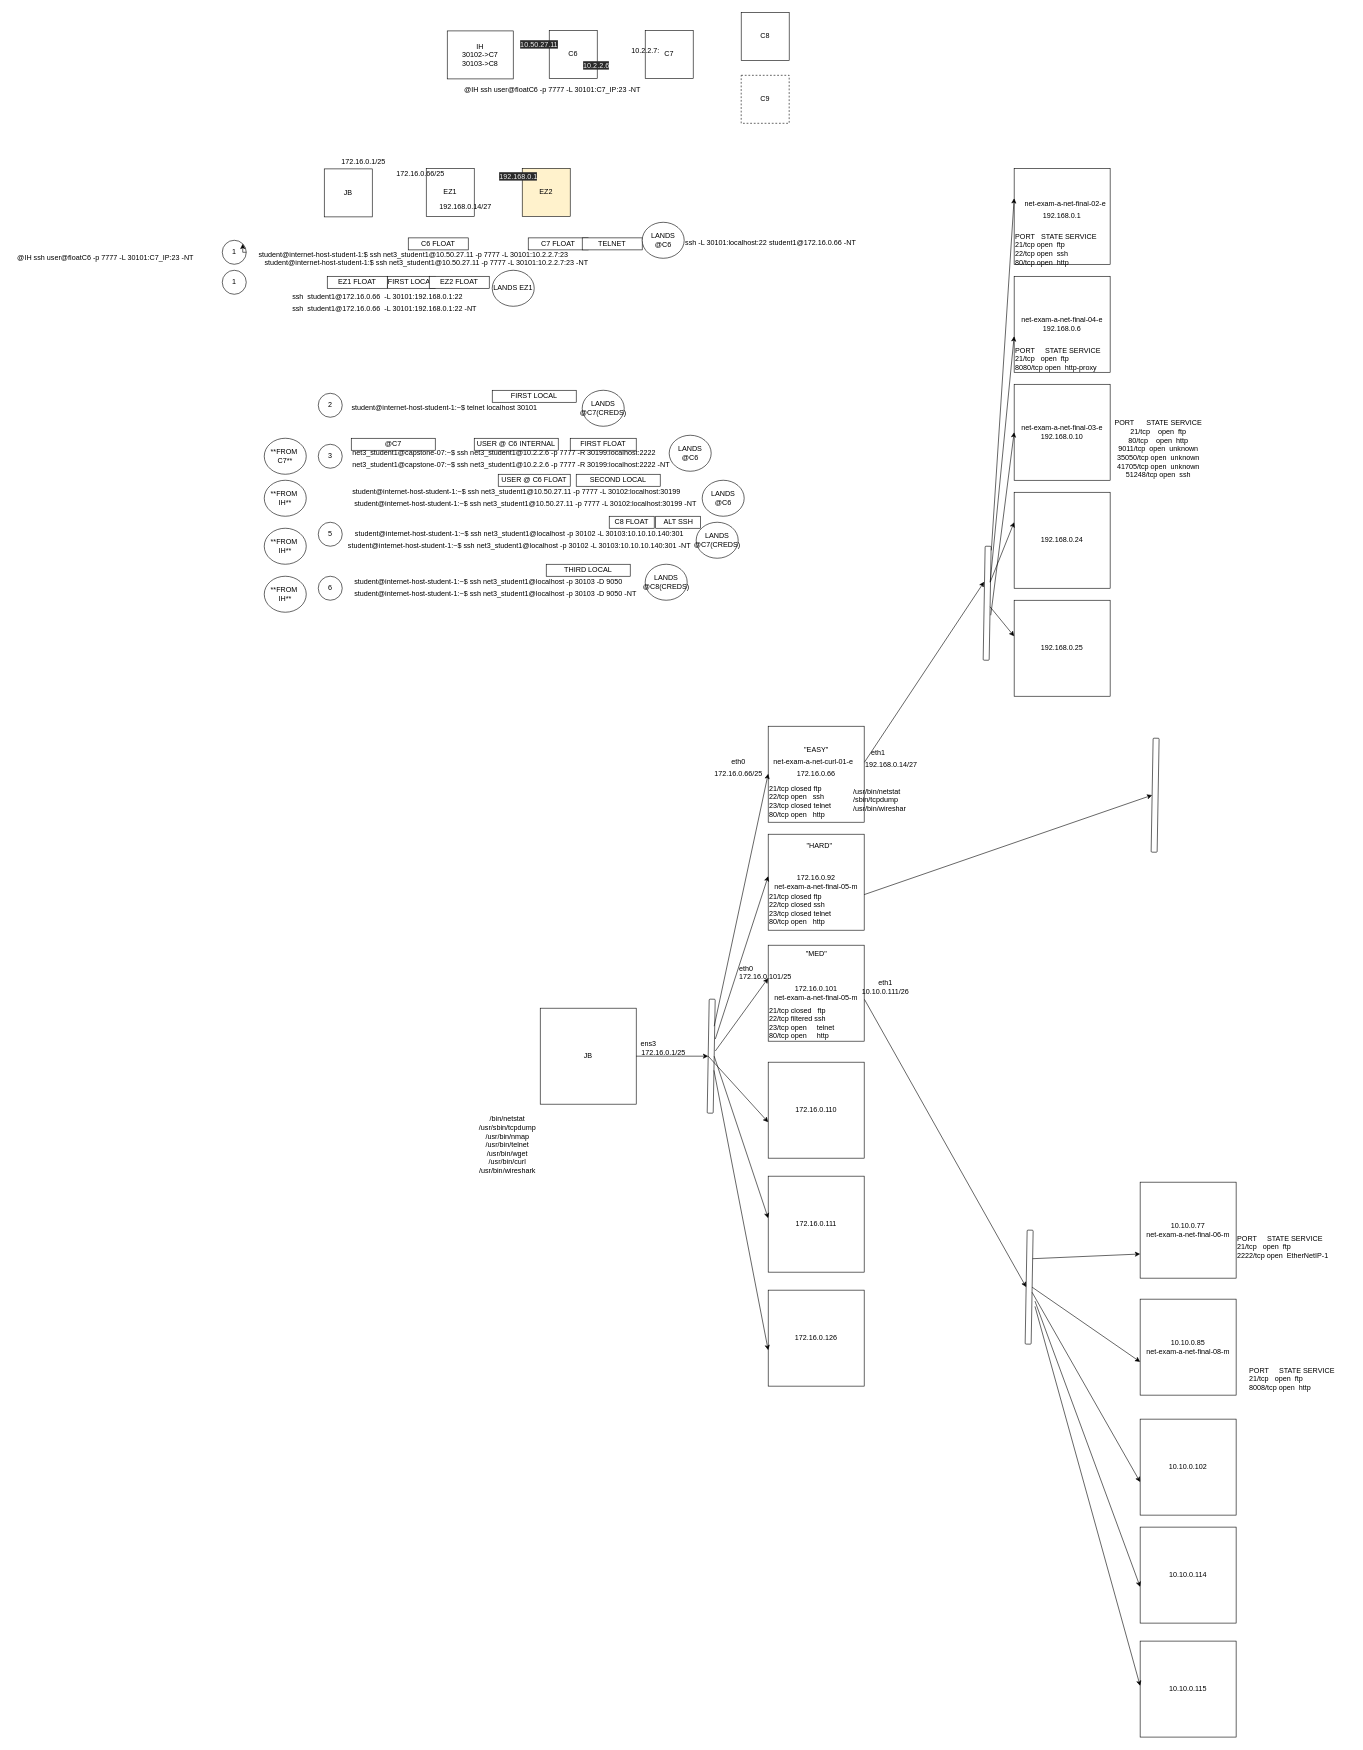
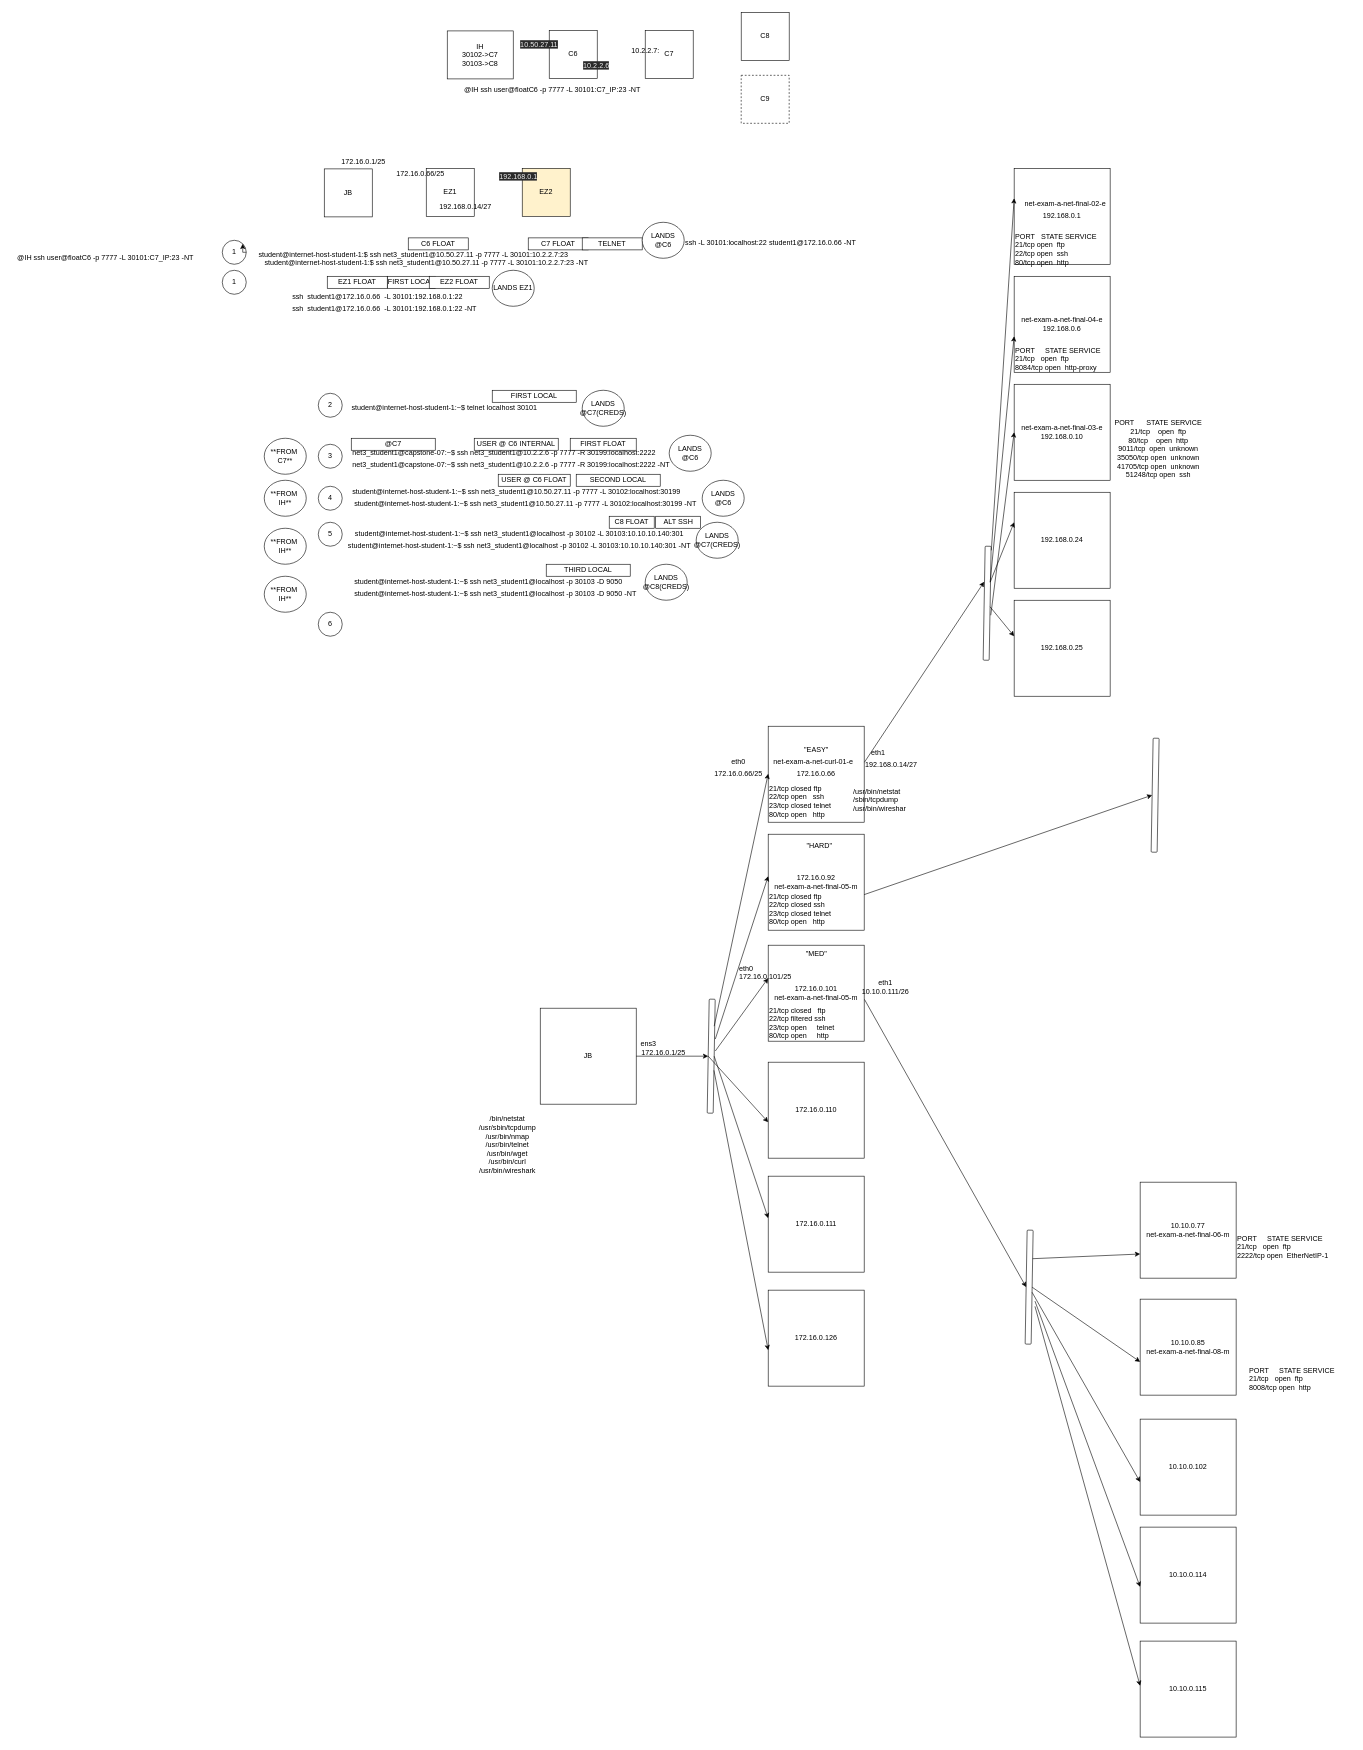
(1064, 359) -> (1064, 359)
none -> (330, 498)
(330, 588) -> (330, 624)
